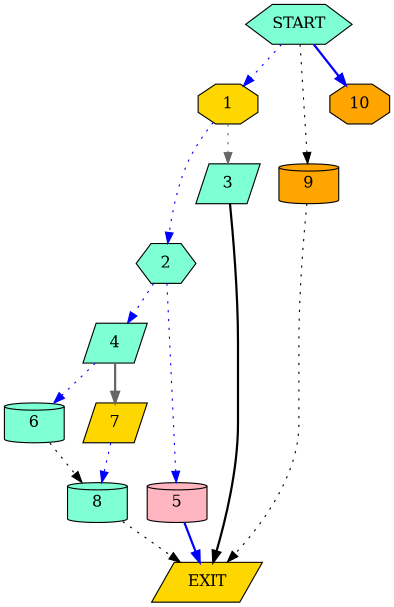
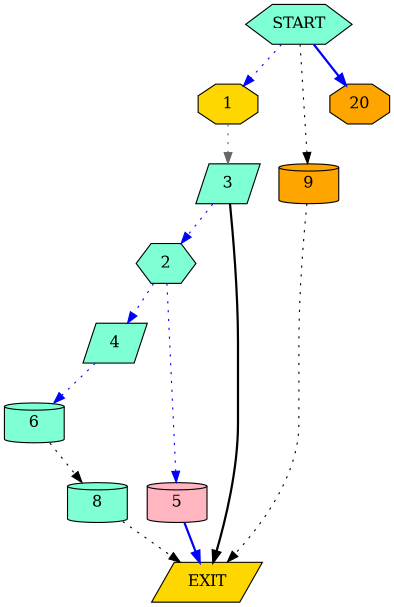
(360, 104) -> (360, 104)
(183, 174) -> (201, 219)
(115, 423) -> none
